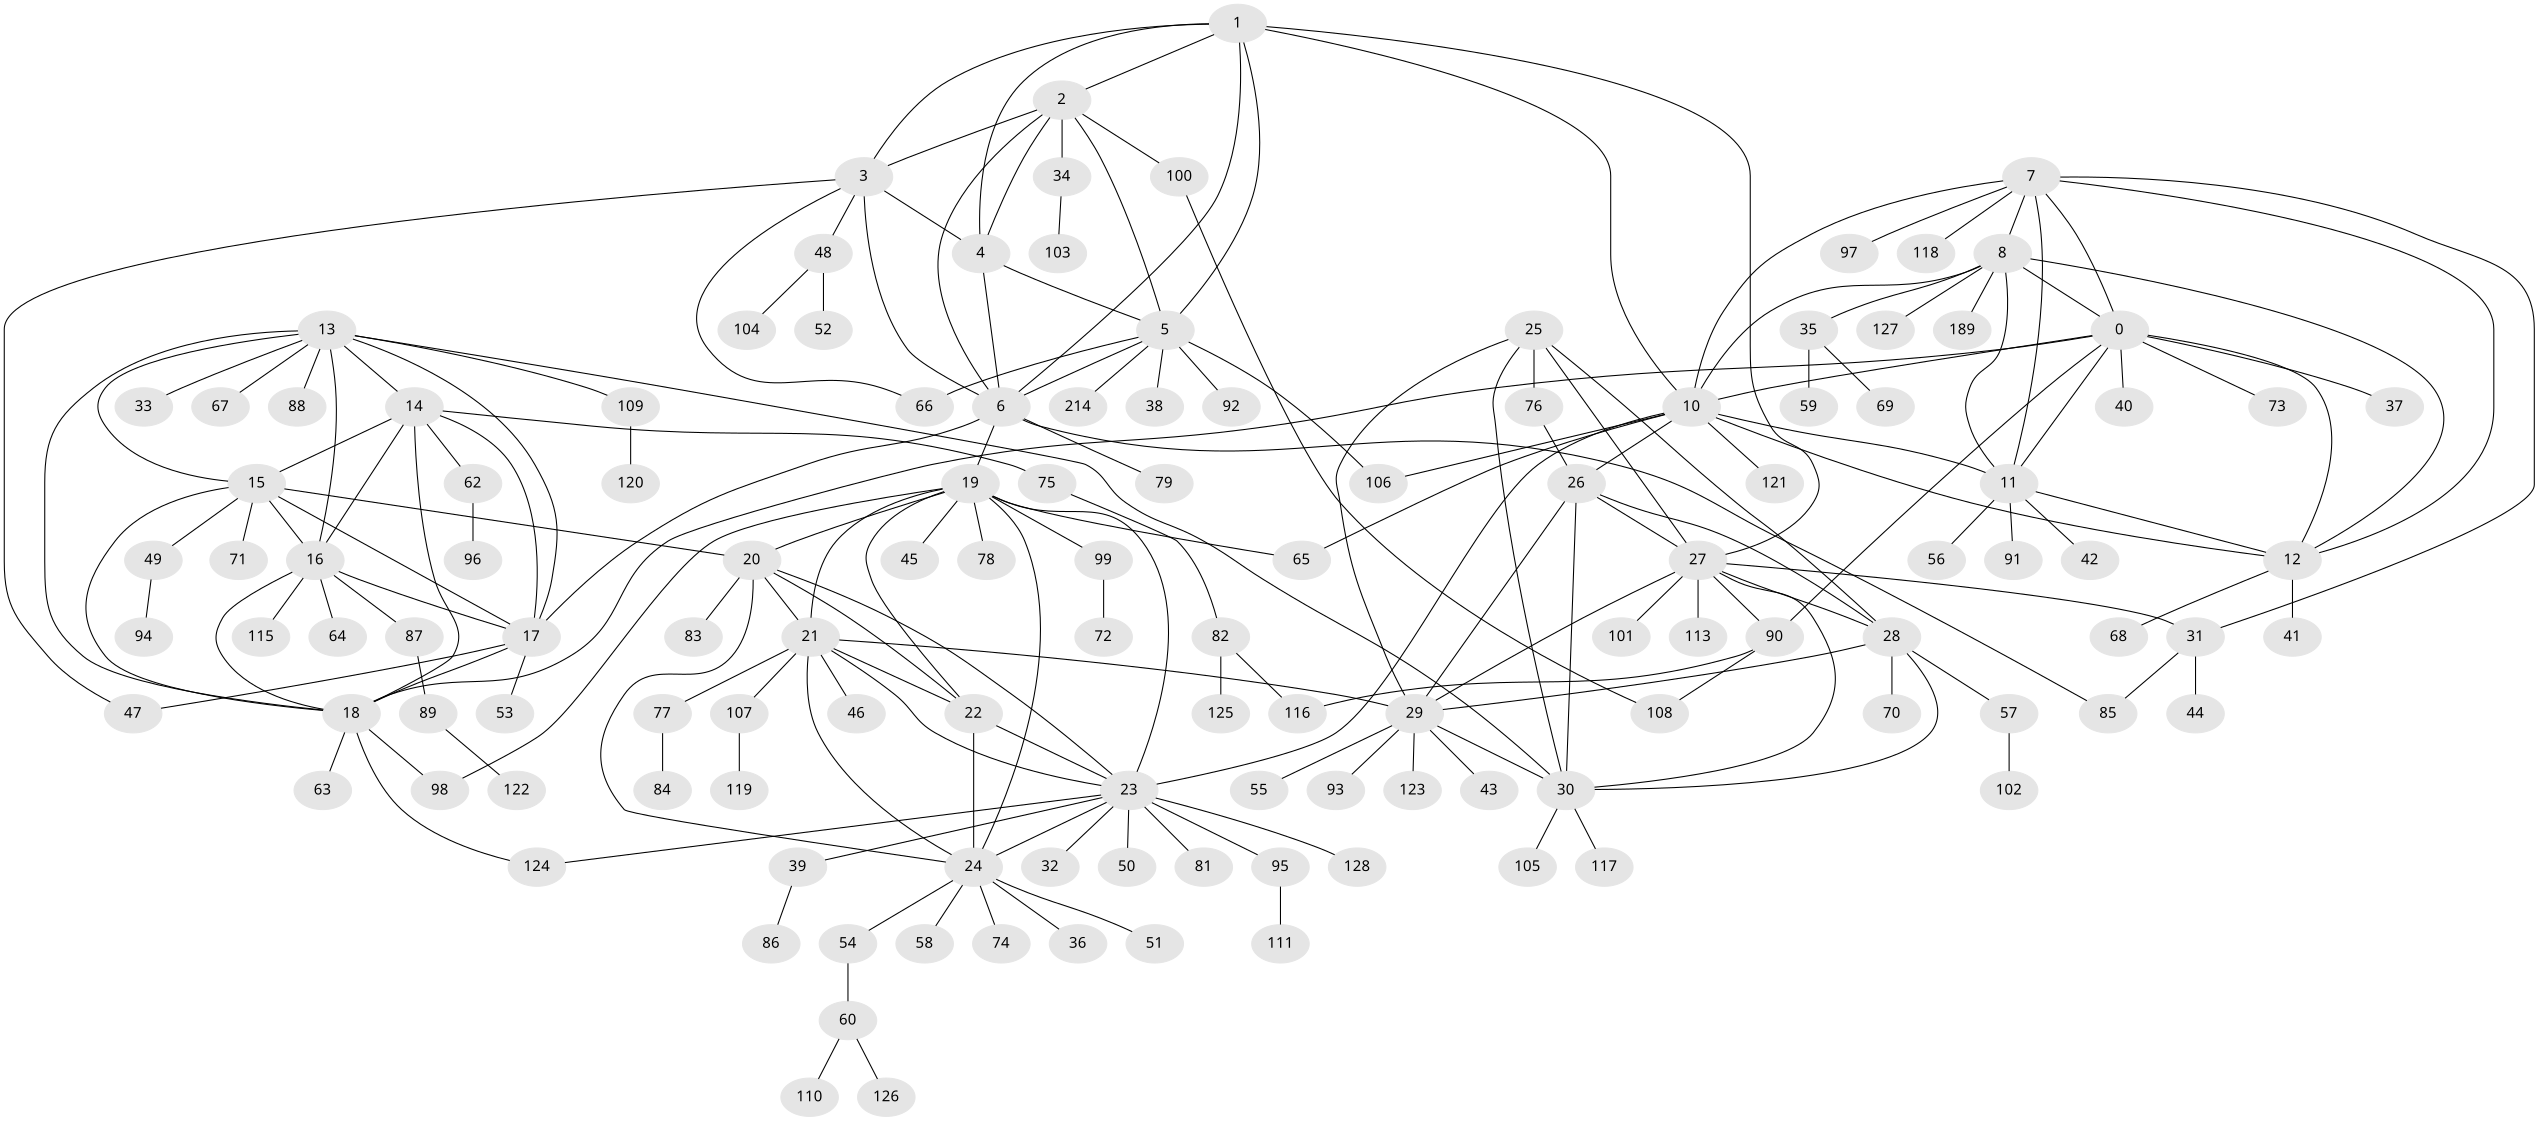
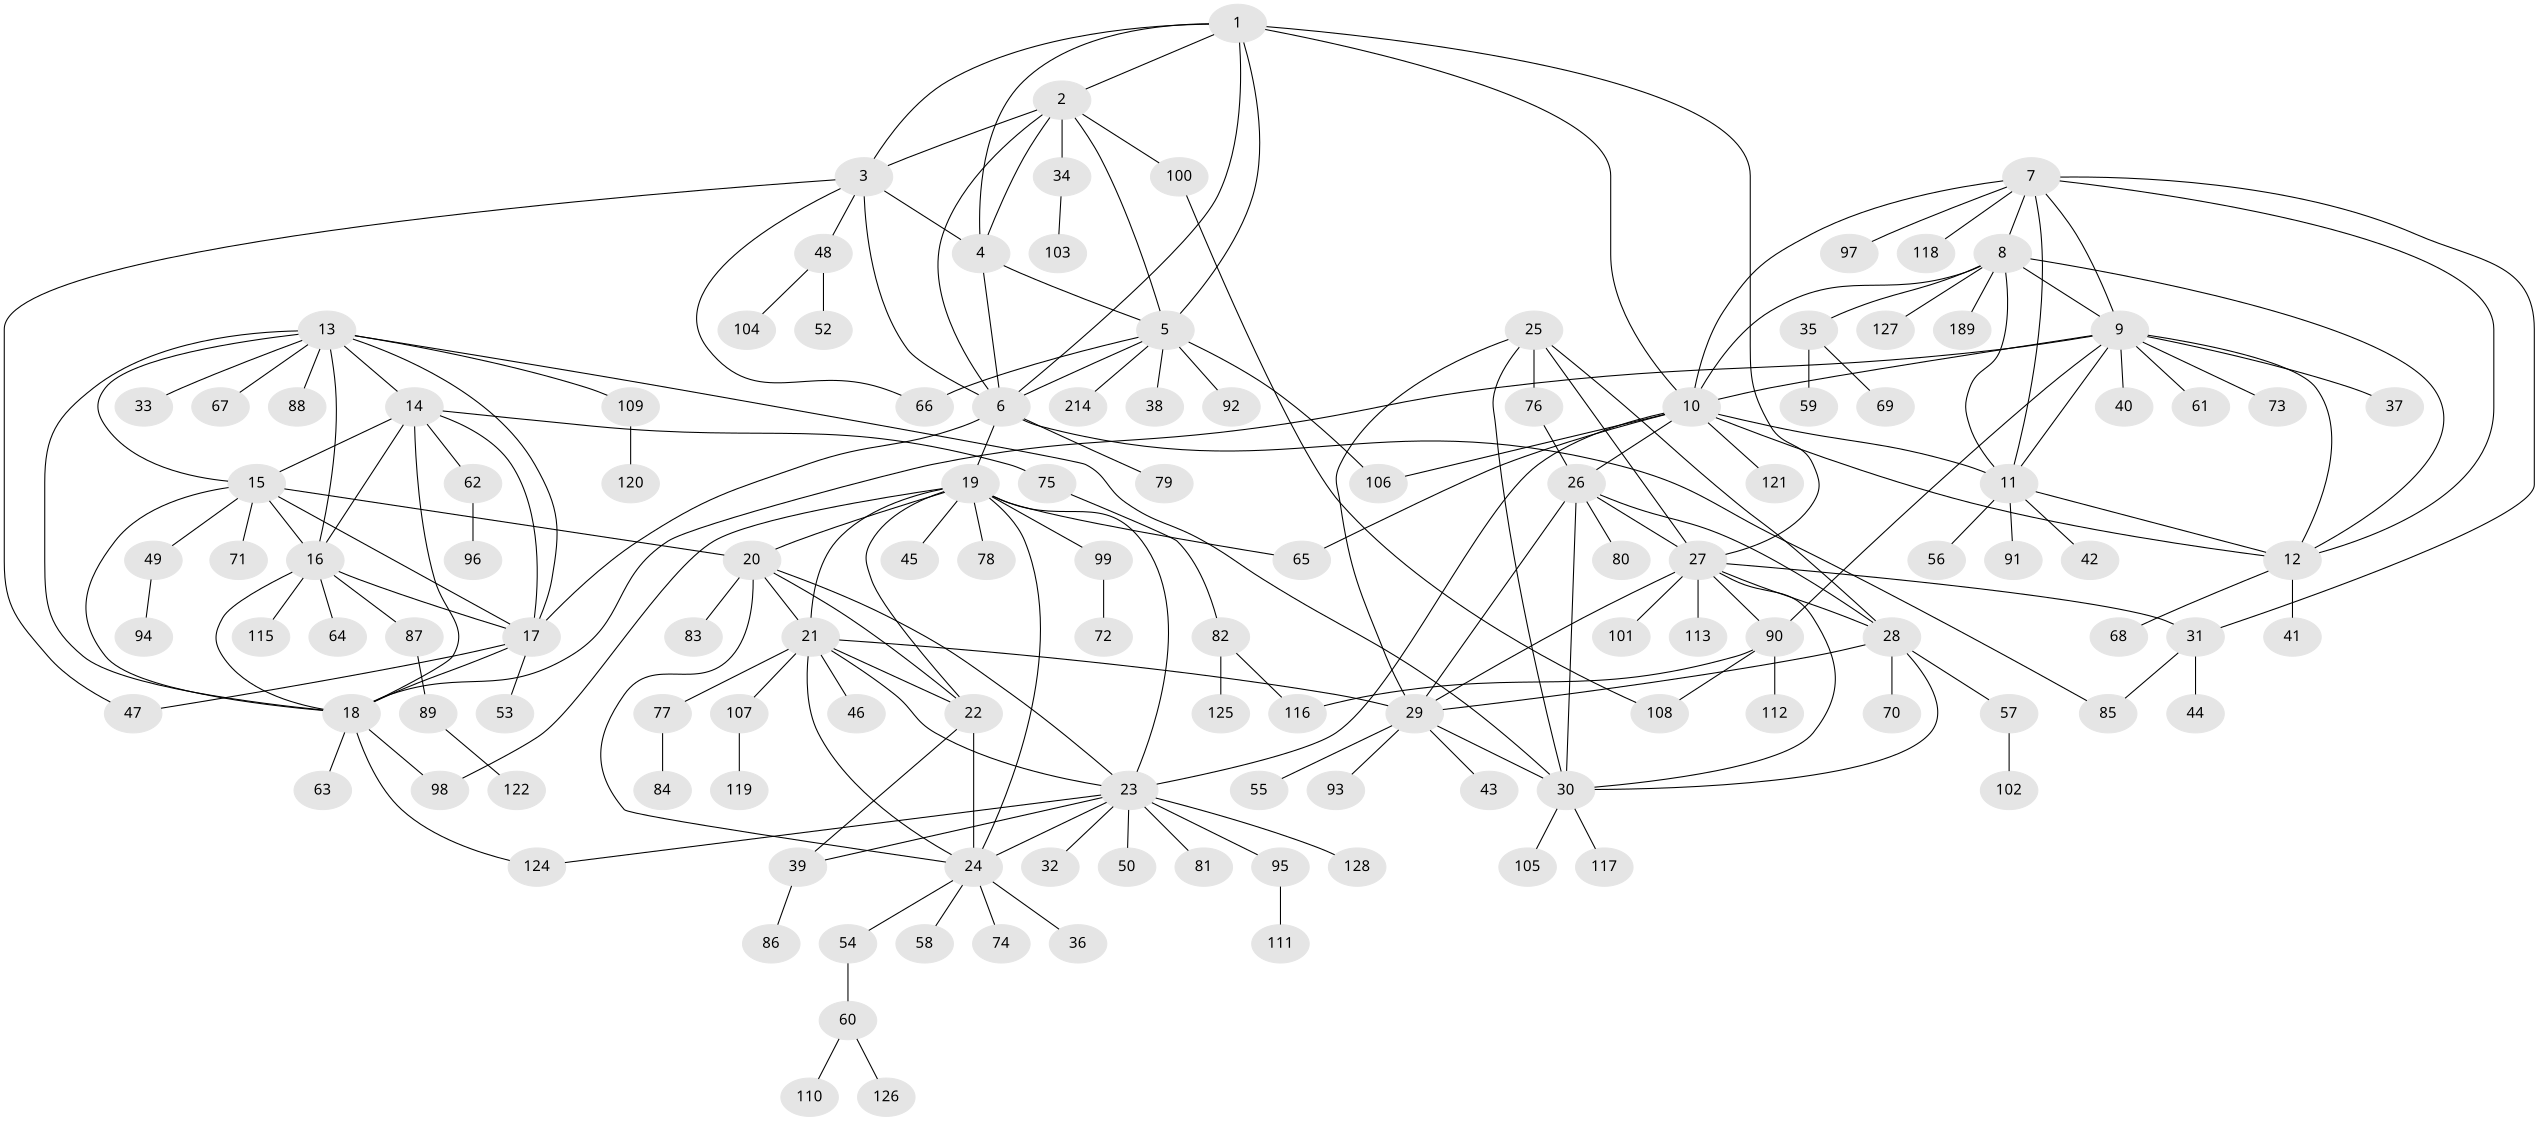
(2120, 330) -> (2120, 330)
none -> (2201, 407)
none -> (1621, 560)
none -> (1775, 714)
(1051, 752) -> (886, 790)
(1413, 790) -> none
(1155, 944) -> none
